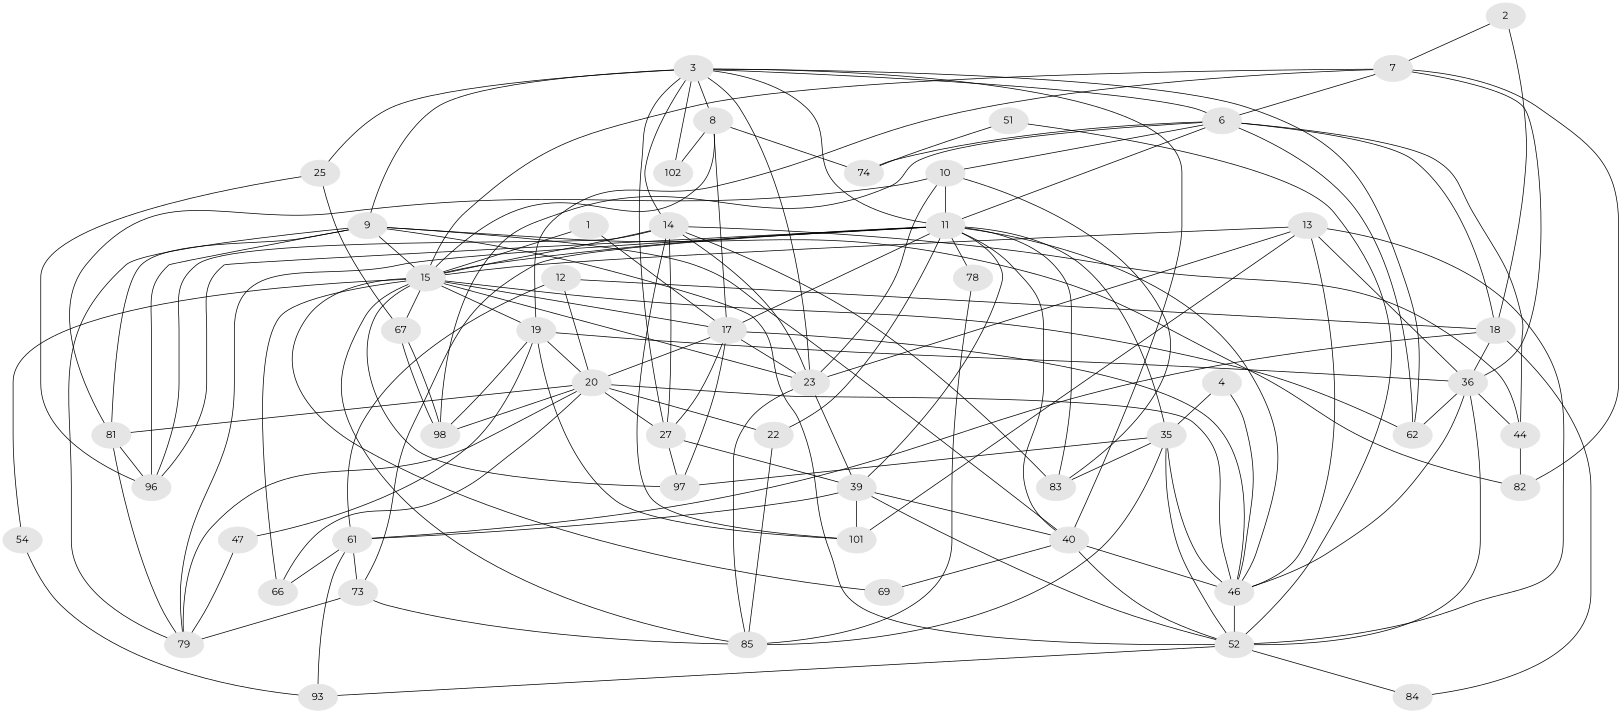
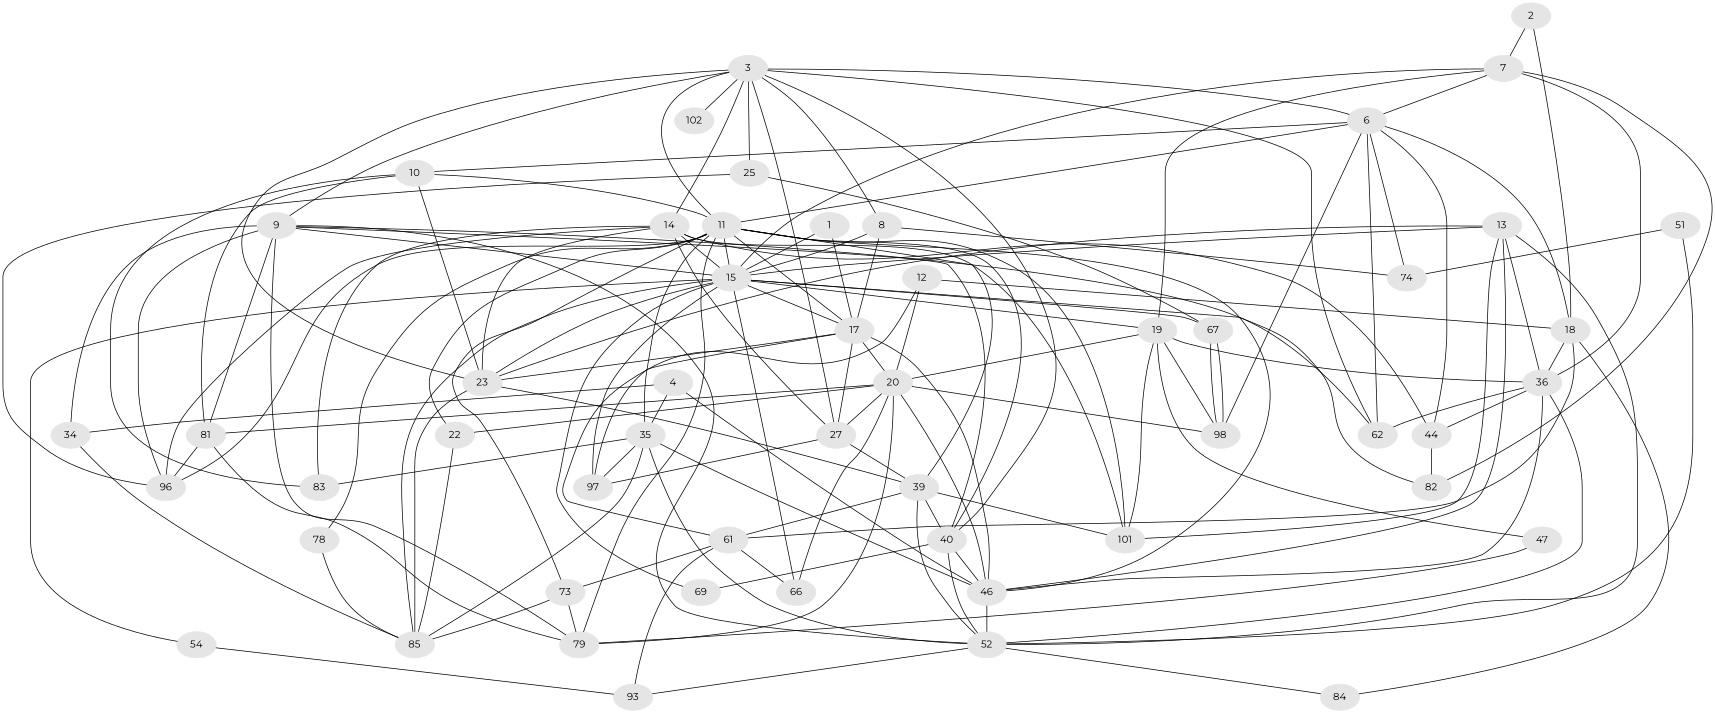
(693, 147) -> none
(1071, 319) -> (1008, 264)
none -> (71, 435)
